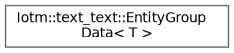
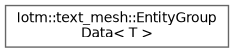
(117, 26) -> (117, 26)
